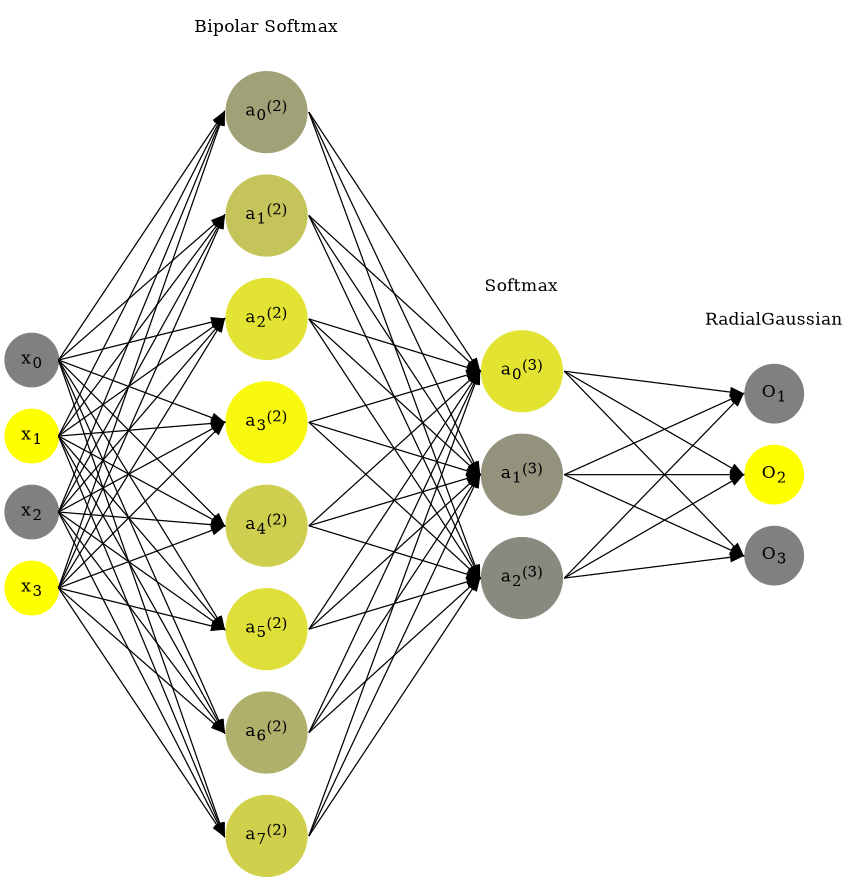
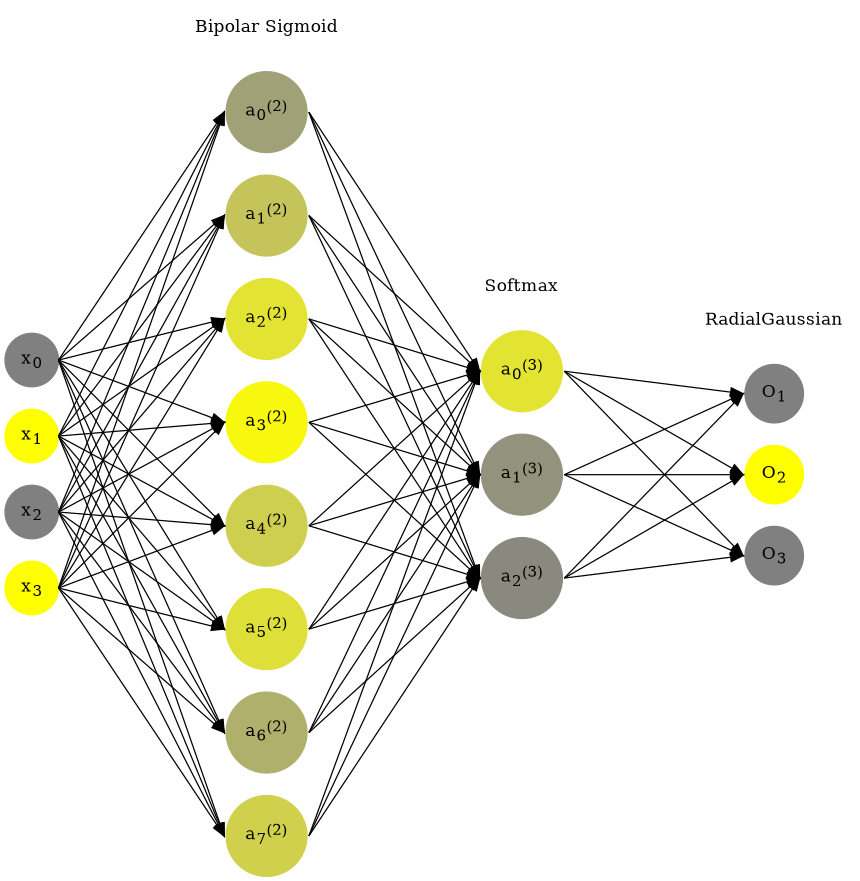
(267, 27) -> (267, 27)
